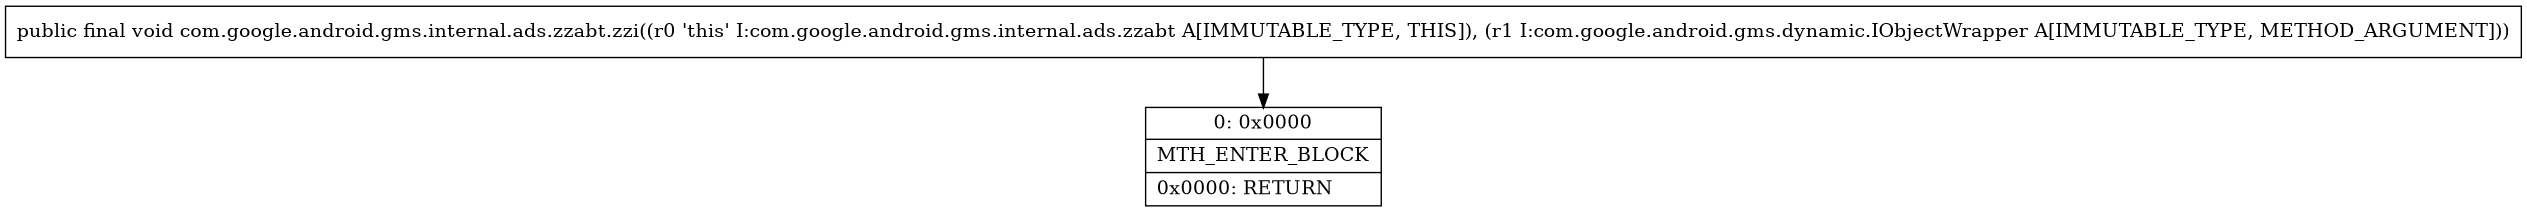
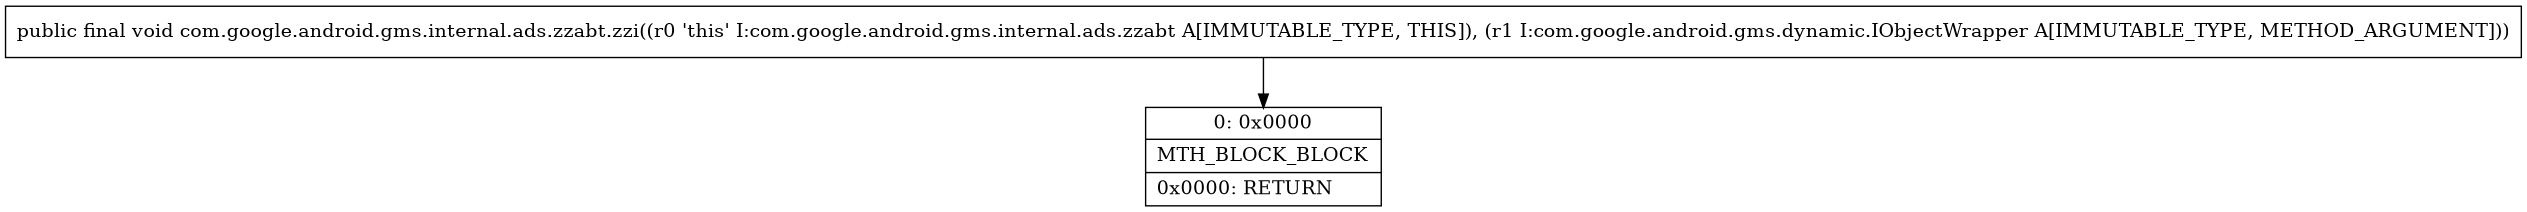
(1263, 155) -> (1263, 155)
